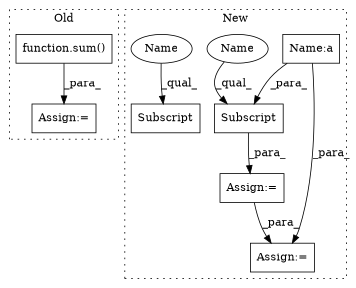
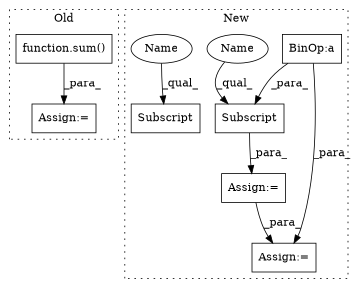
(311, 49) -> (312, 49)
